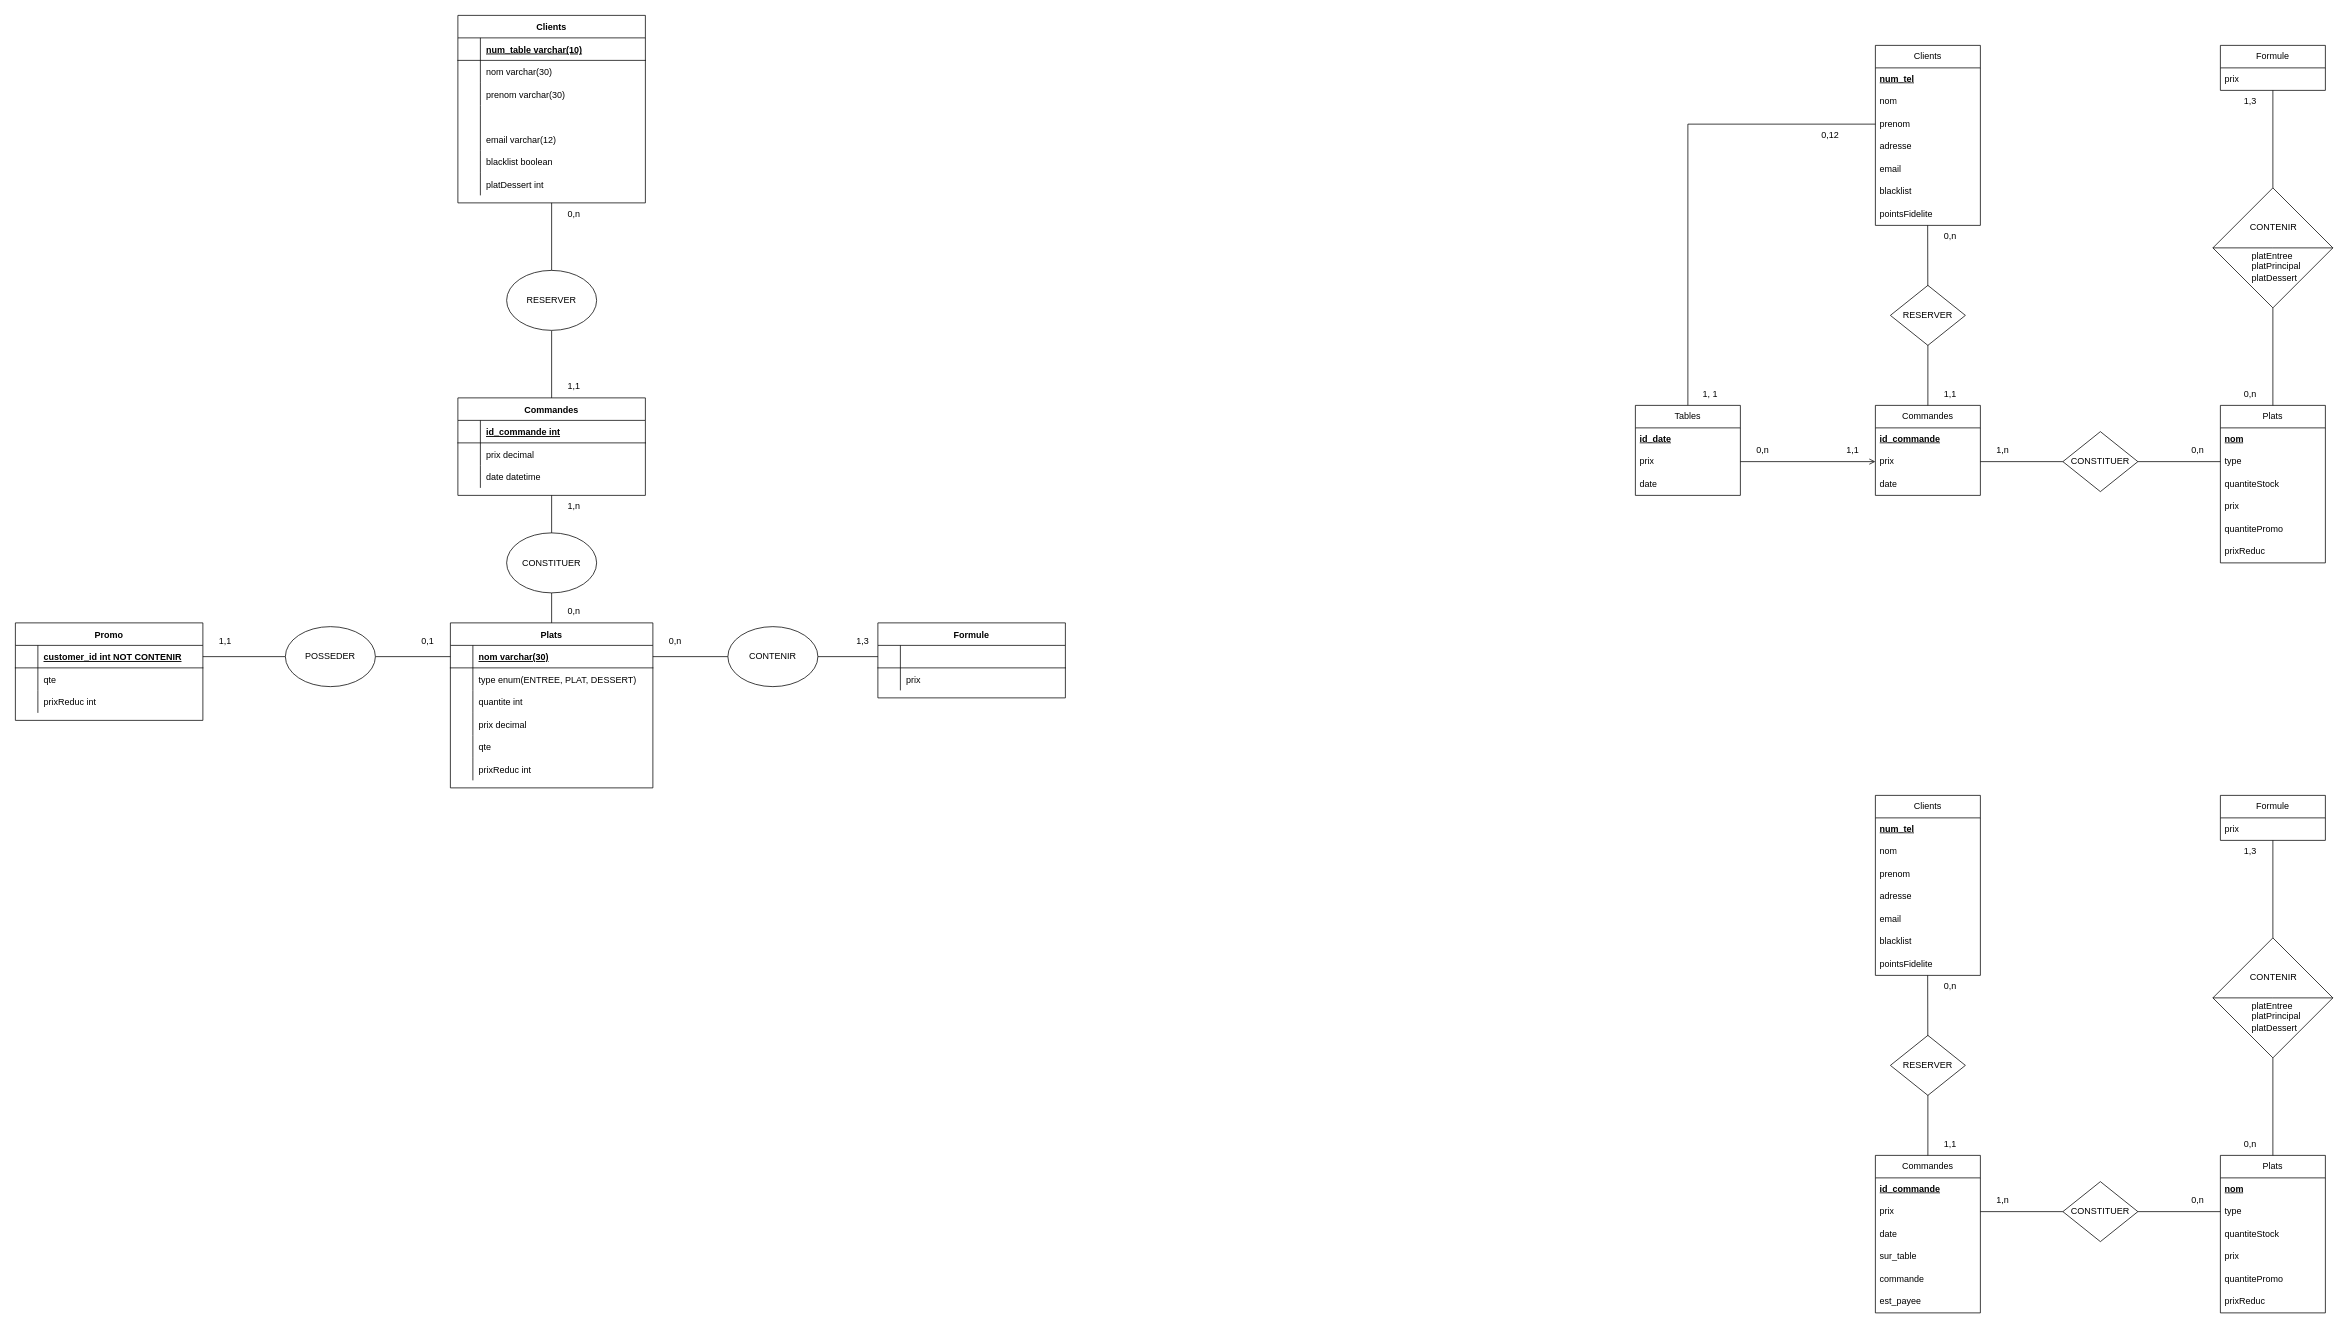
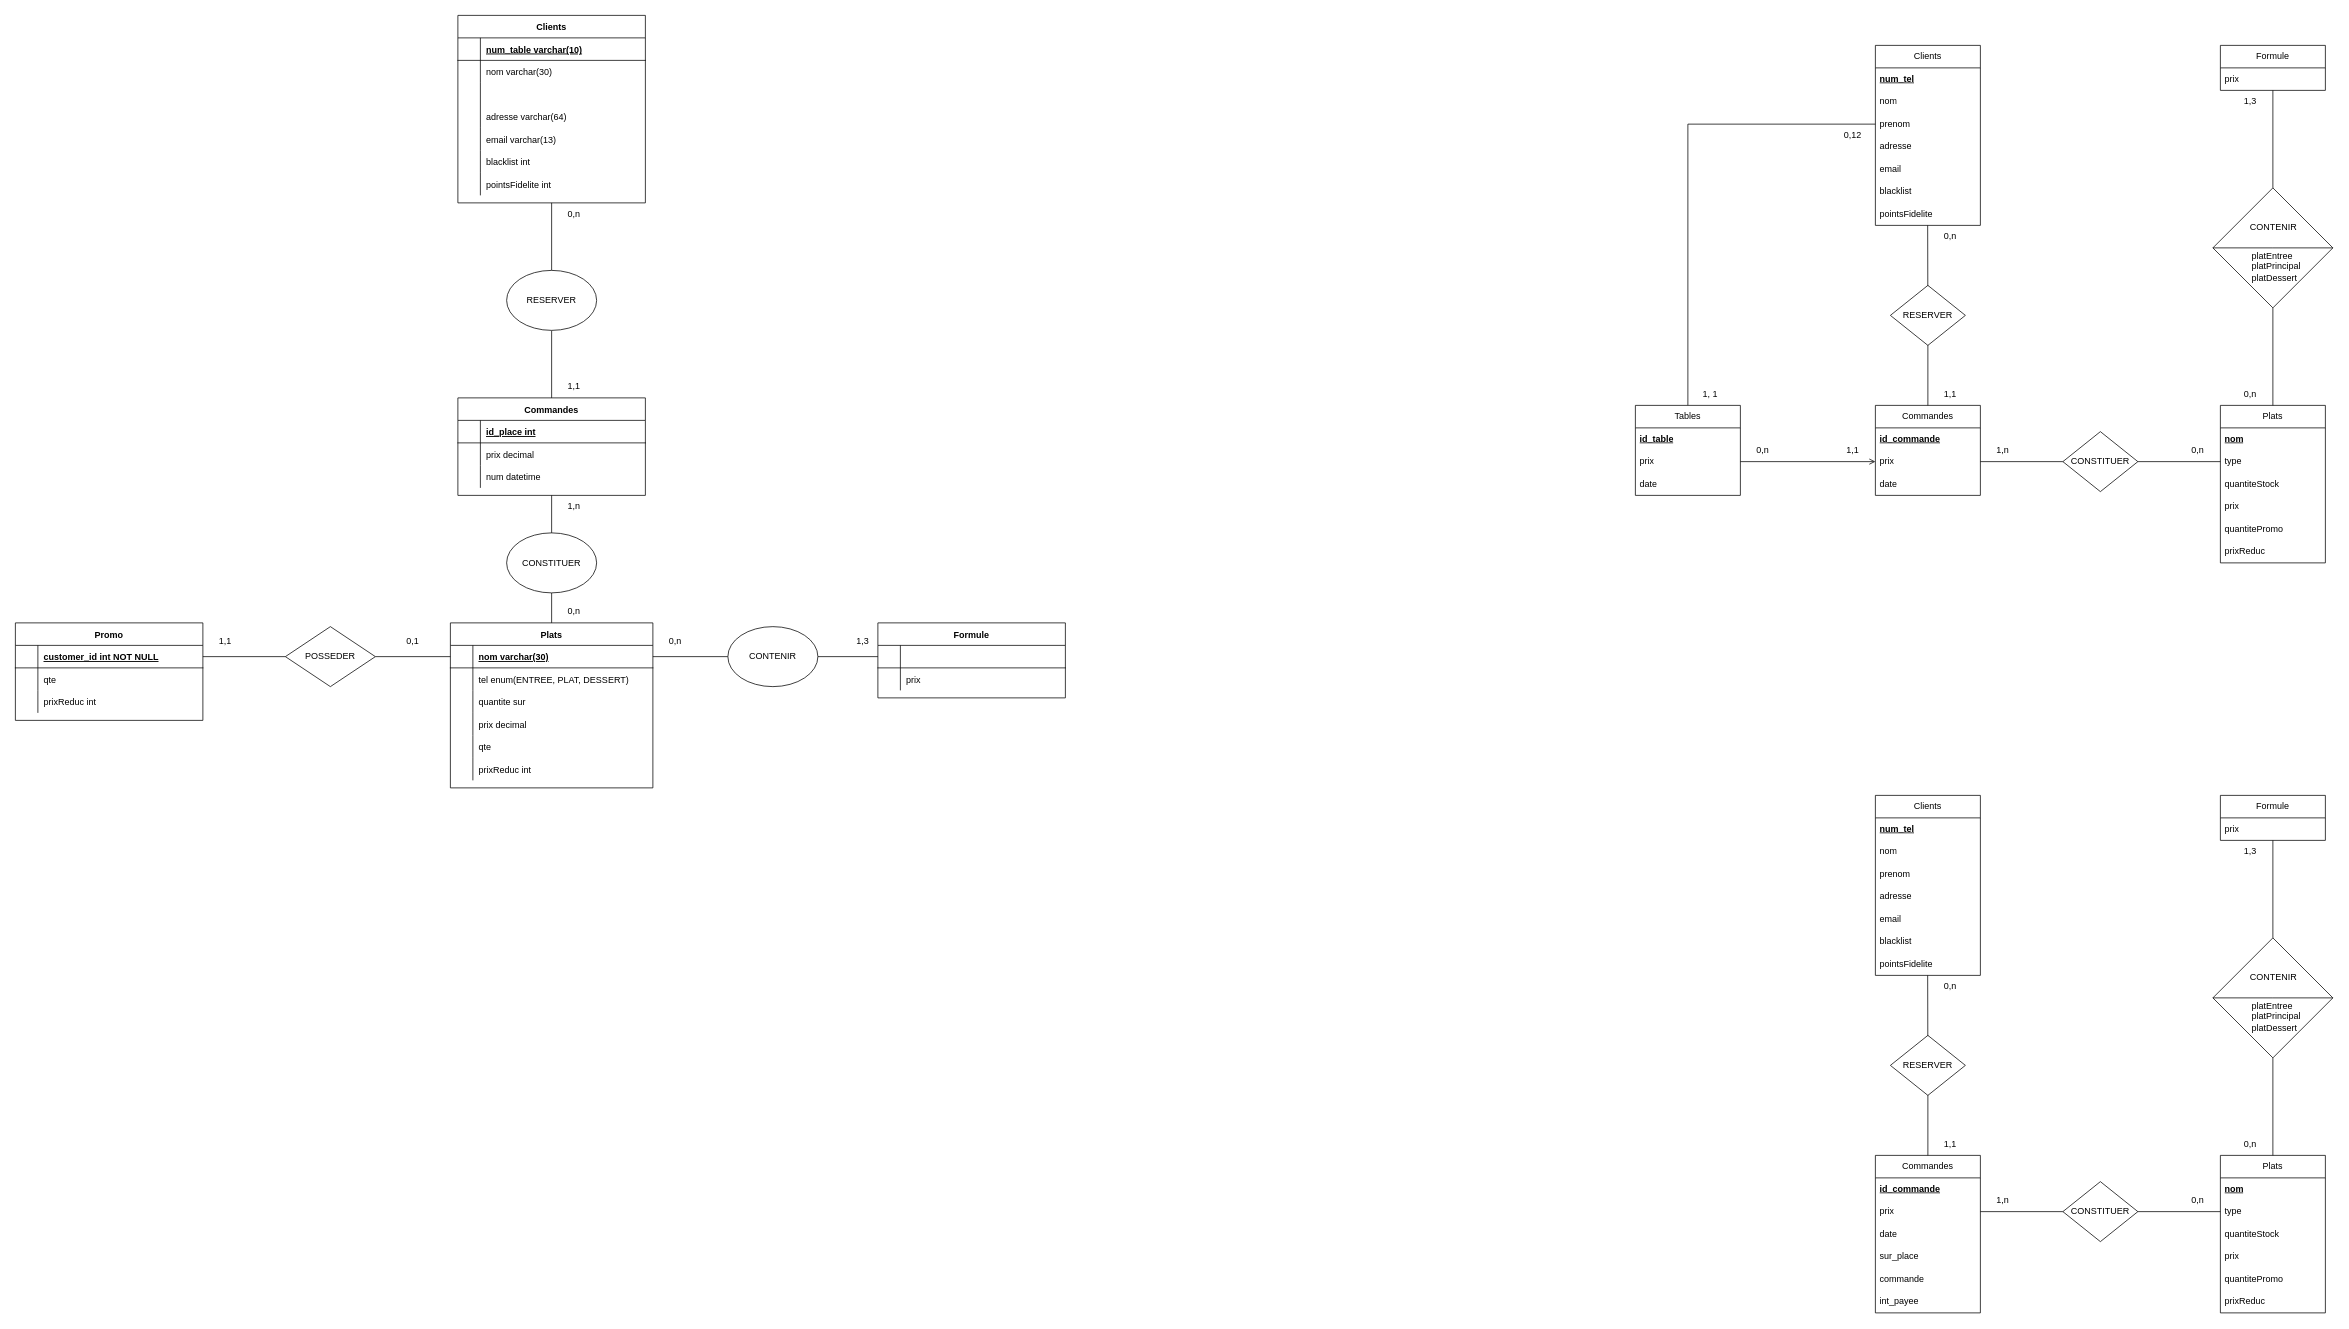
(563, 94) -> none
none -> (563, 117)
(1830, 135) -> (1853, 135)
(525, 140) -> (525, 140)
(523, 162) -> (513, 162)
(520, 185) -> (524, 185)
(520, 432) -> (512, 432)
(1656, 439) -> (1658, 439)
(516, 477) -> (514, 477)
(428, 642) -> (413, 642)
(108, 657) -> (98, 657)
(330, 657) -> (330, 657)
(553, 680) -> (550, 680)
(505, 702) -> (506, 702)
(1901, 1257) -> (1901, 1257)
(1903, 1302) -> (1901, 1302)
